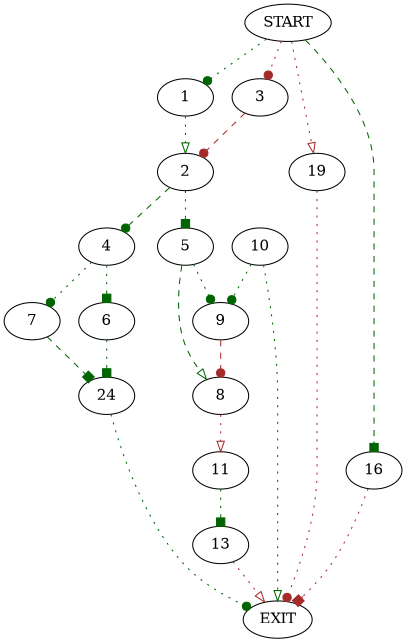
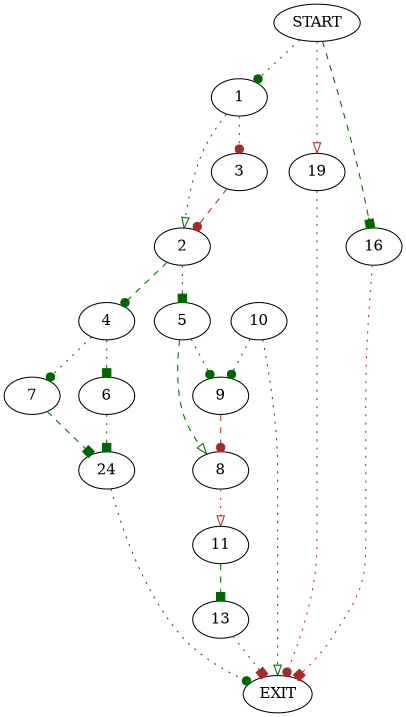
(276, 56) -> (239, 131)
(221, 503) -> (221, 577)
(245, 578) -> (245, 652)
